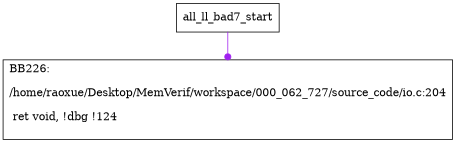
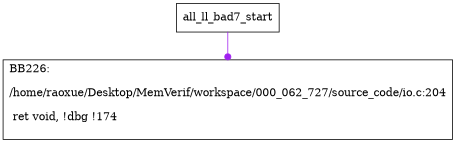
(63, 117) -> (63, 117)
